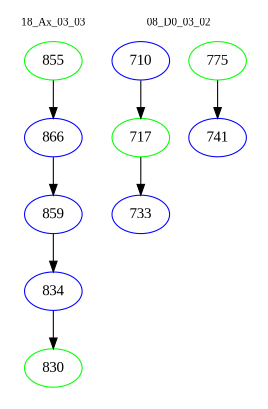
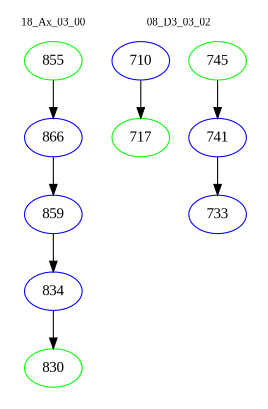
(54, 23) -> (54, 23)
(179, 23) -> (179, 23)
(218, 61) -> (218, 61)
(141, 171) -> (218, 171)
